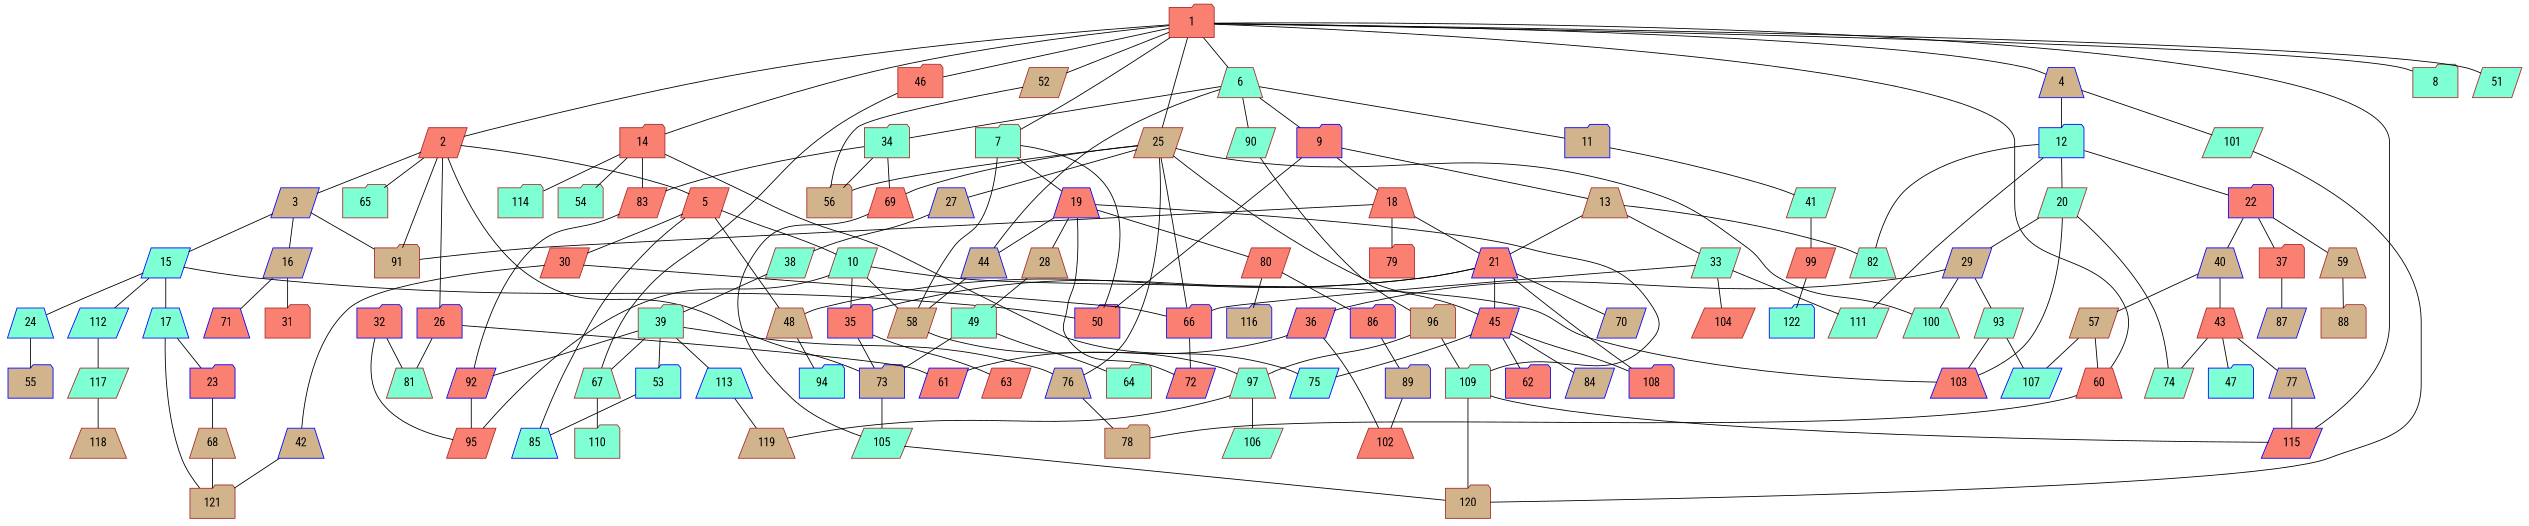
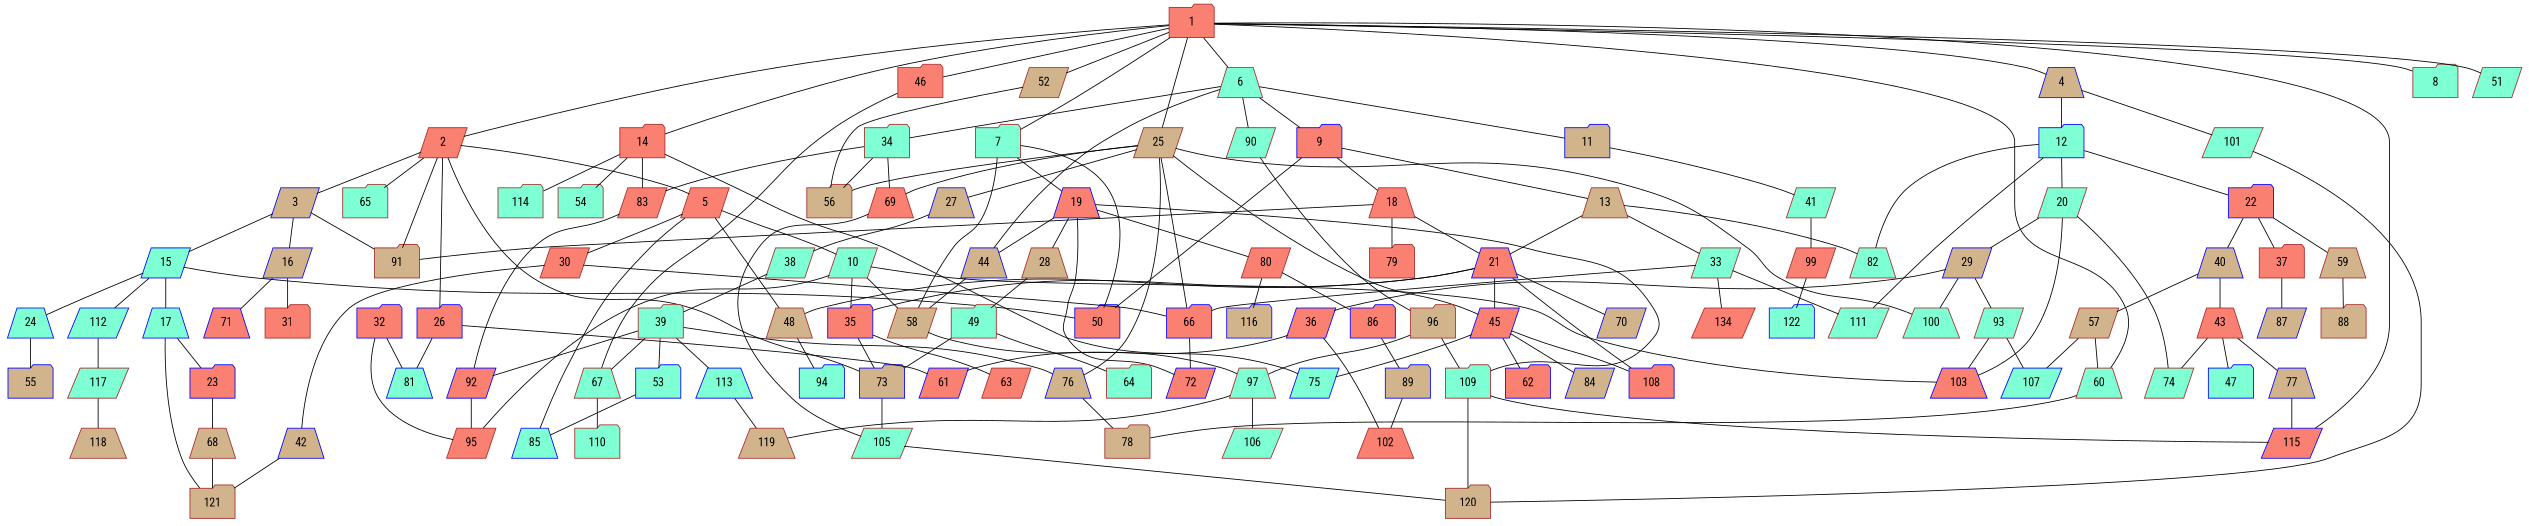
(1723, 323) -> (1723, 323)
(409, 383) -> (409, 383)
(2099, 383) -> (2099, 383)
